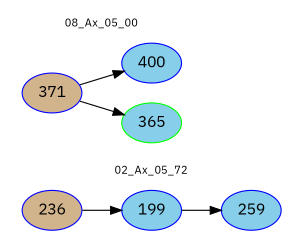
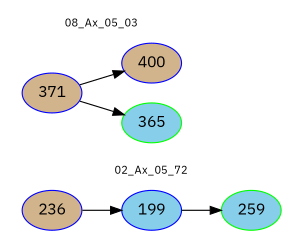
(102, 24) -> (102, 24)
(152, 63) -> (152, 63)
(251, 210) -> (251, 210)
